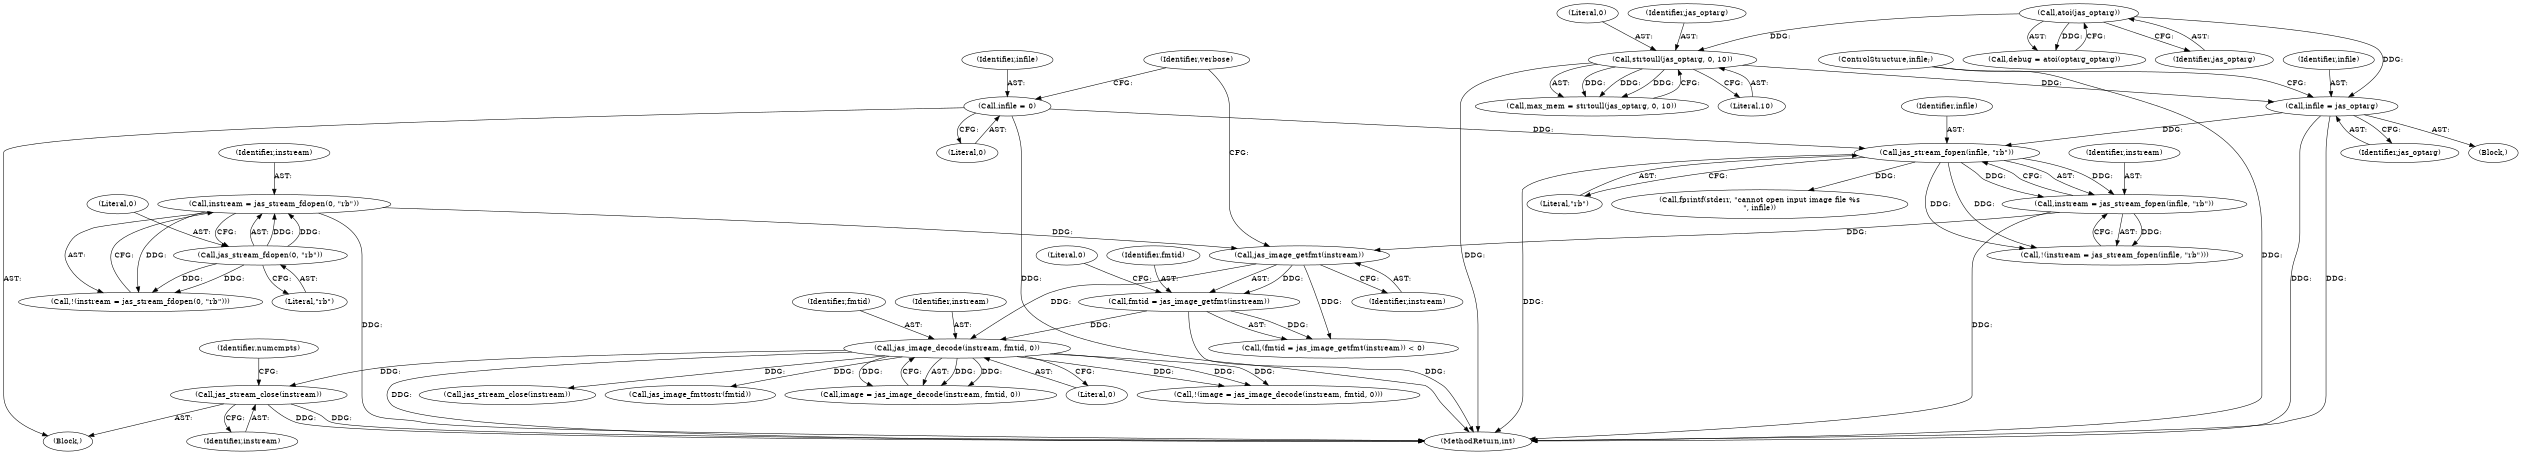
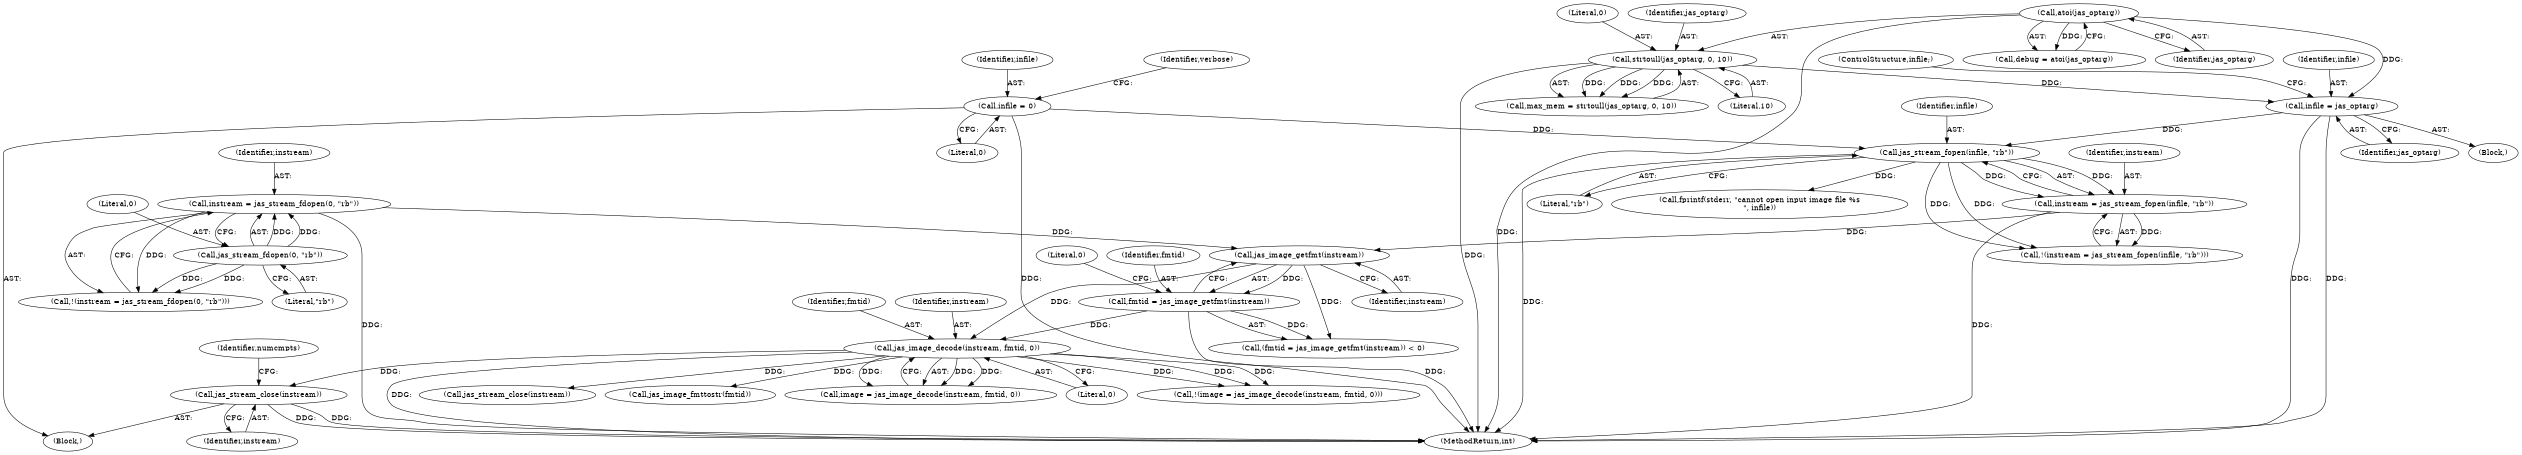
(1781, 37) -> (1781, 37)
(2054, 60) -> (2054, 60)
(1692, 83) -> (1692, 83)
(1229, 162) -> (1206, 277)
(2186, 416) -> (1673, 153)
